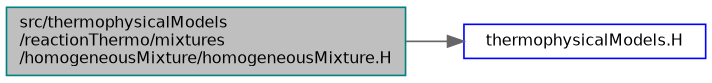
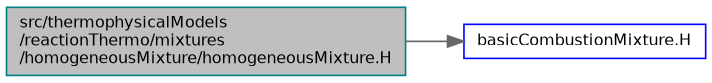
(585, 41) -> (585, 41)
